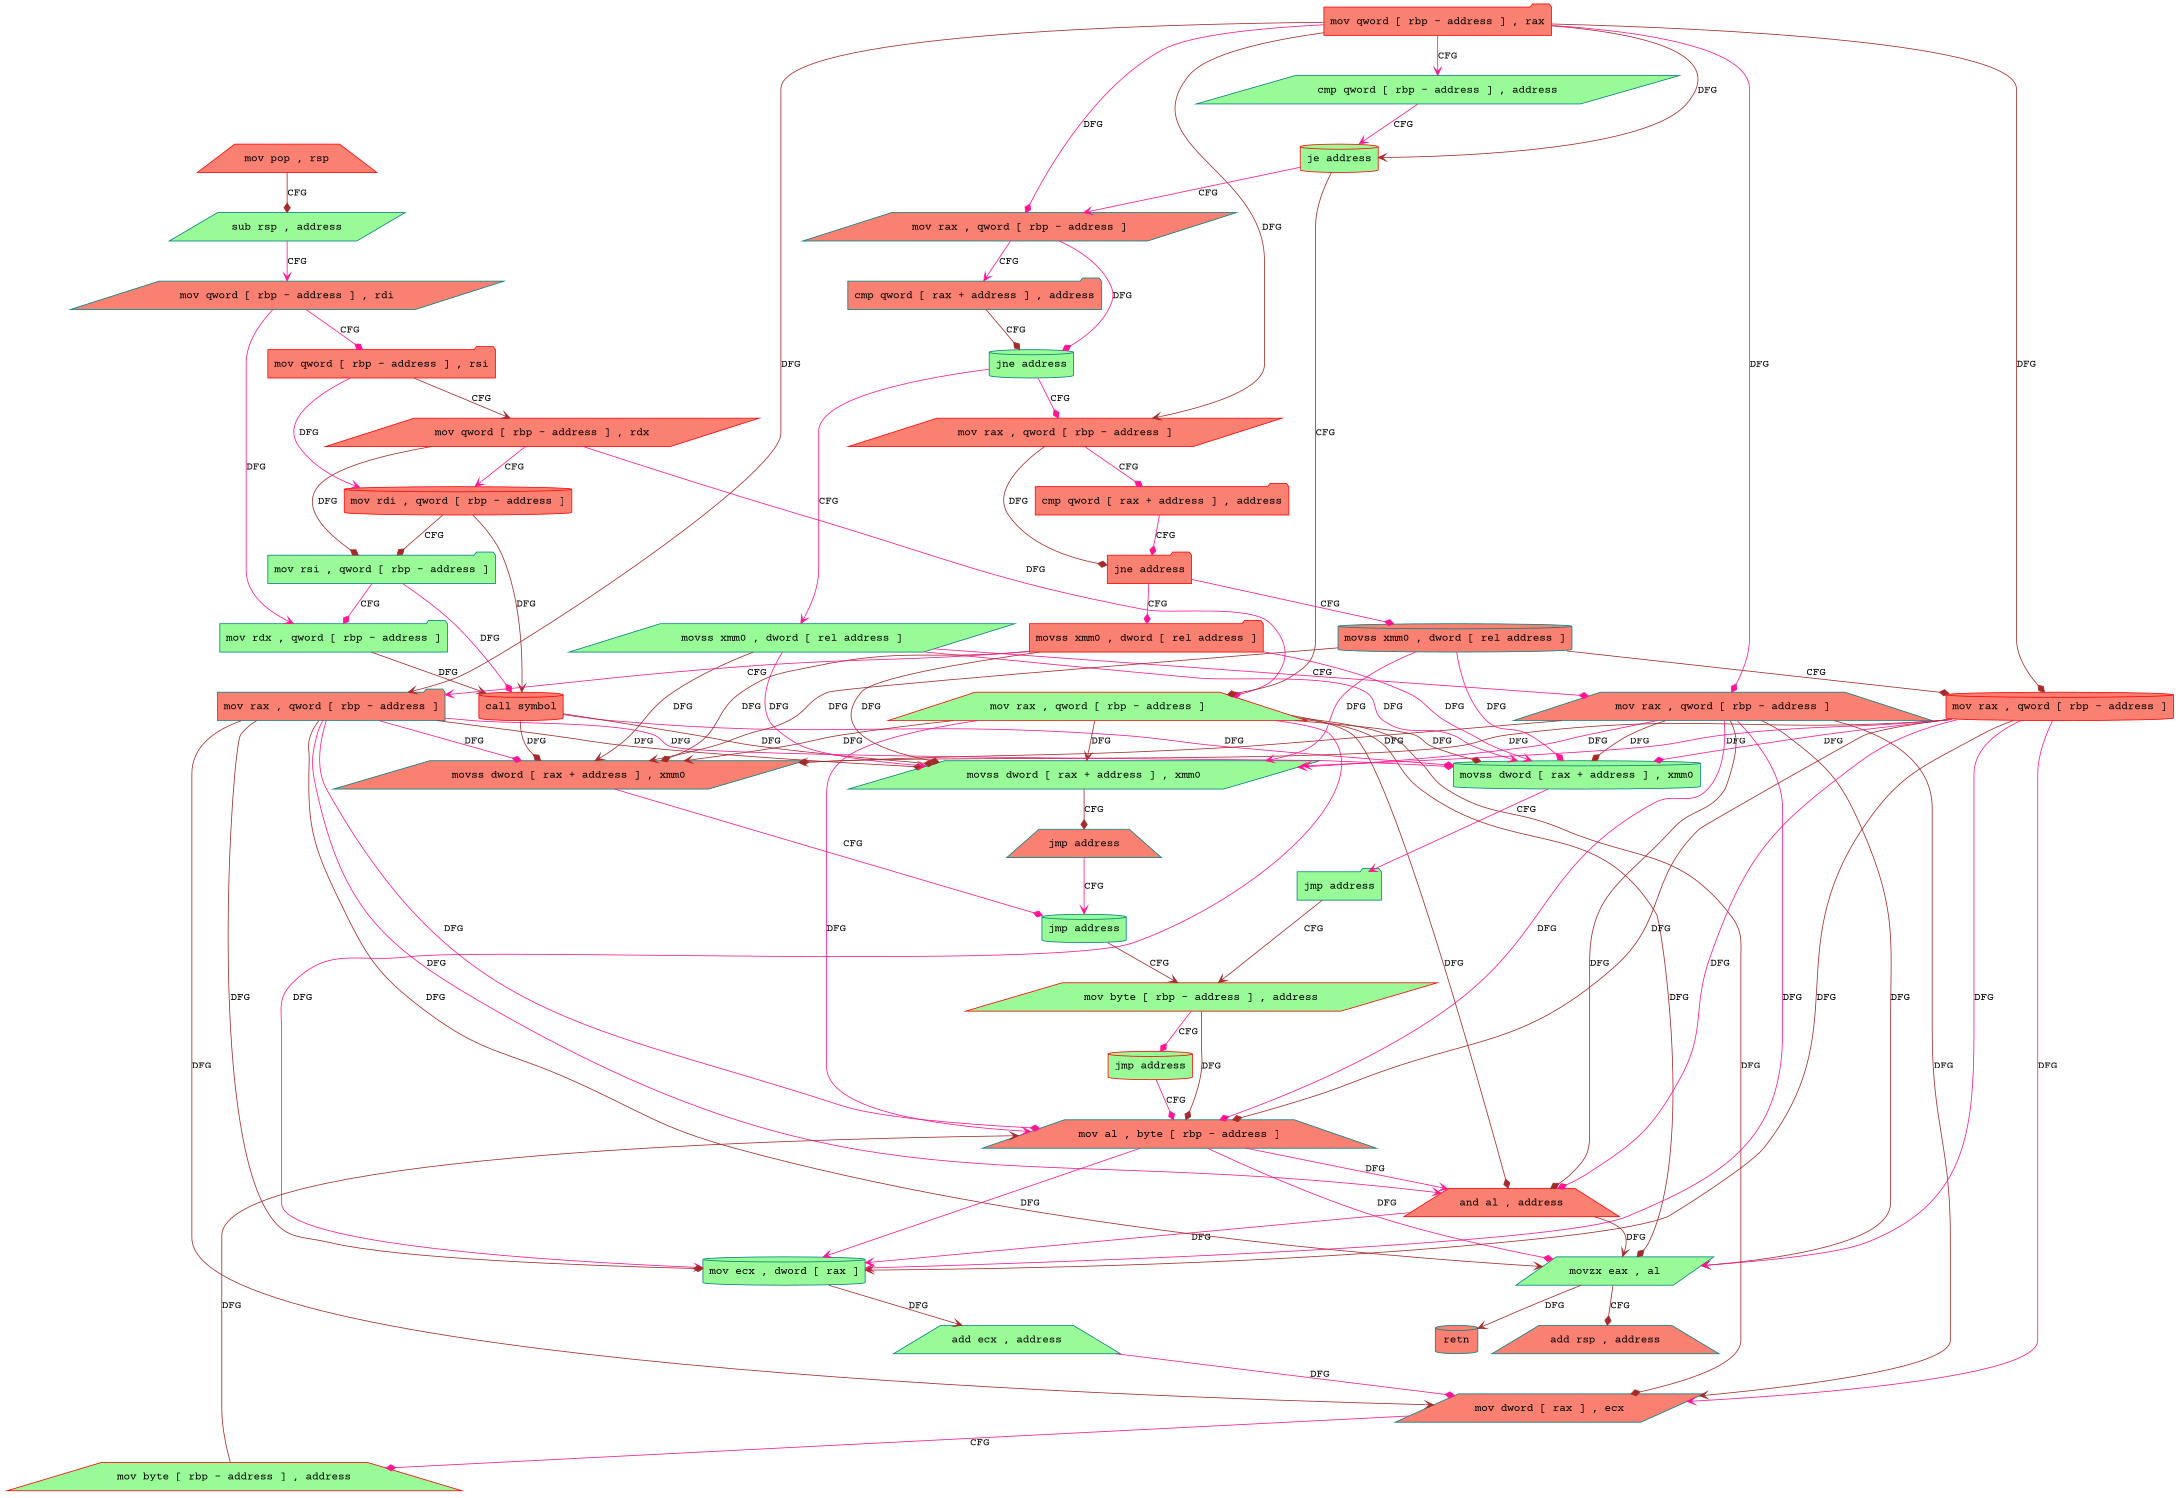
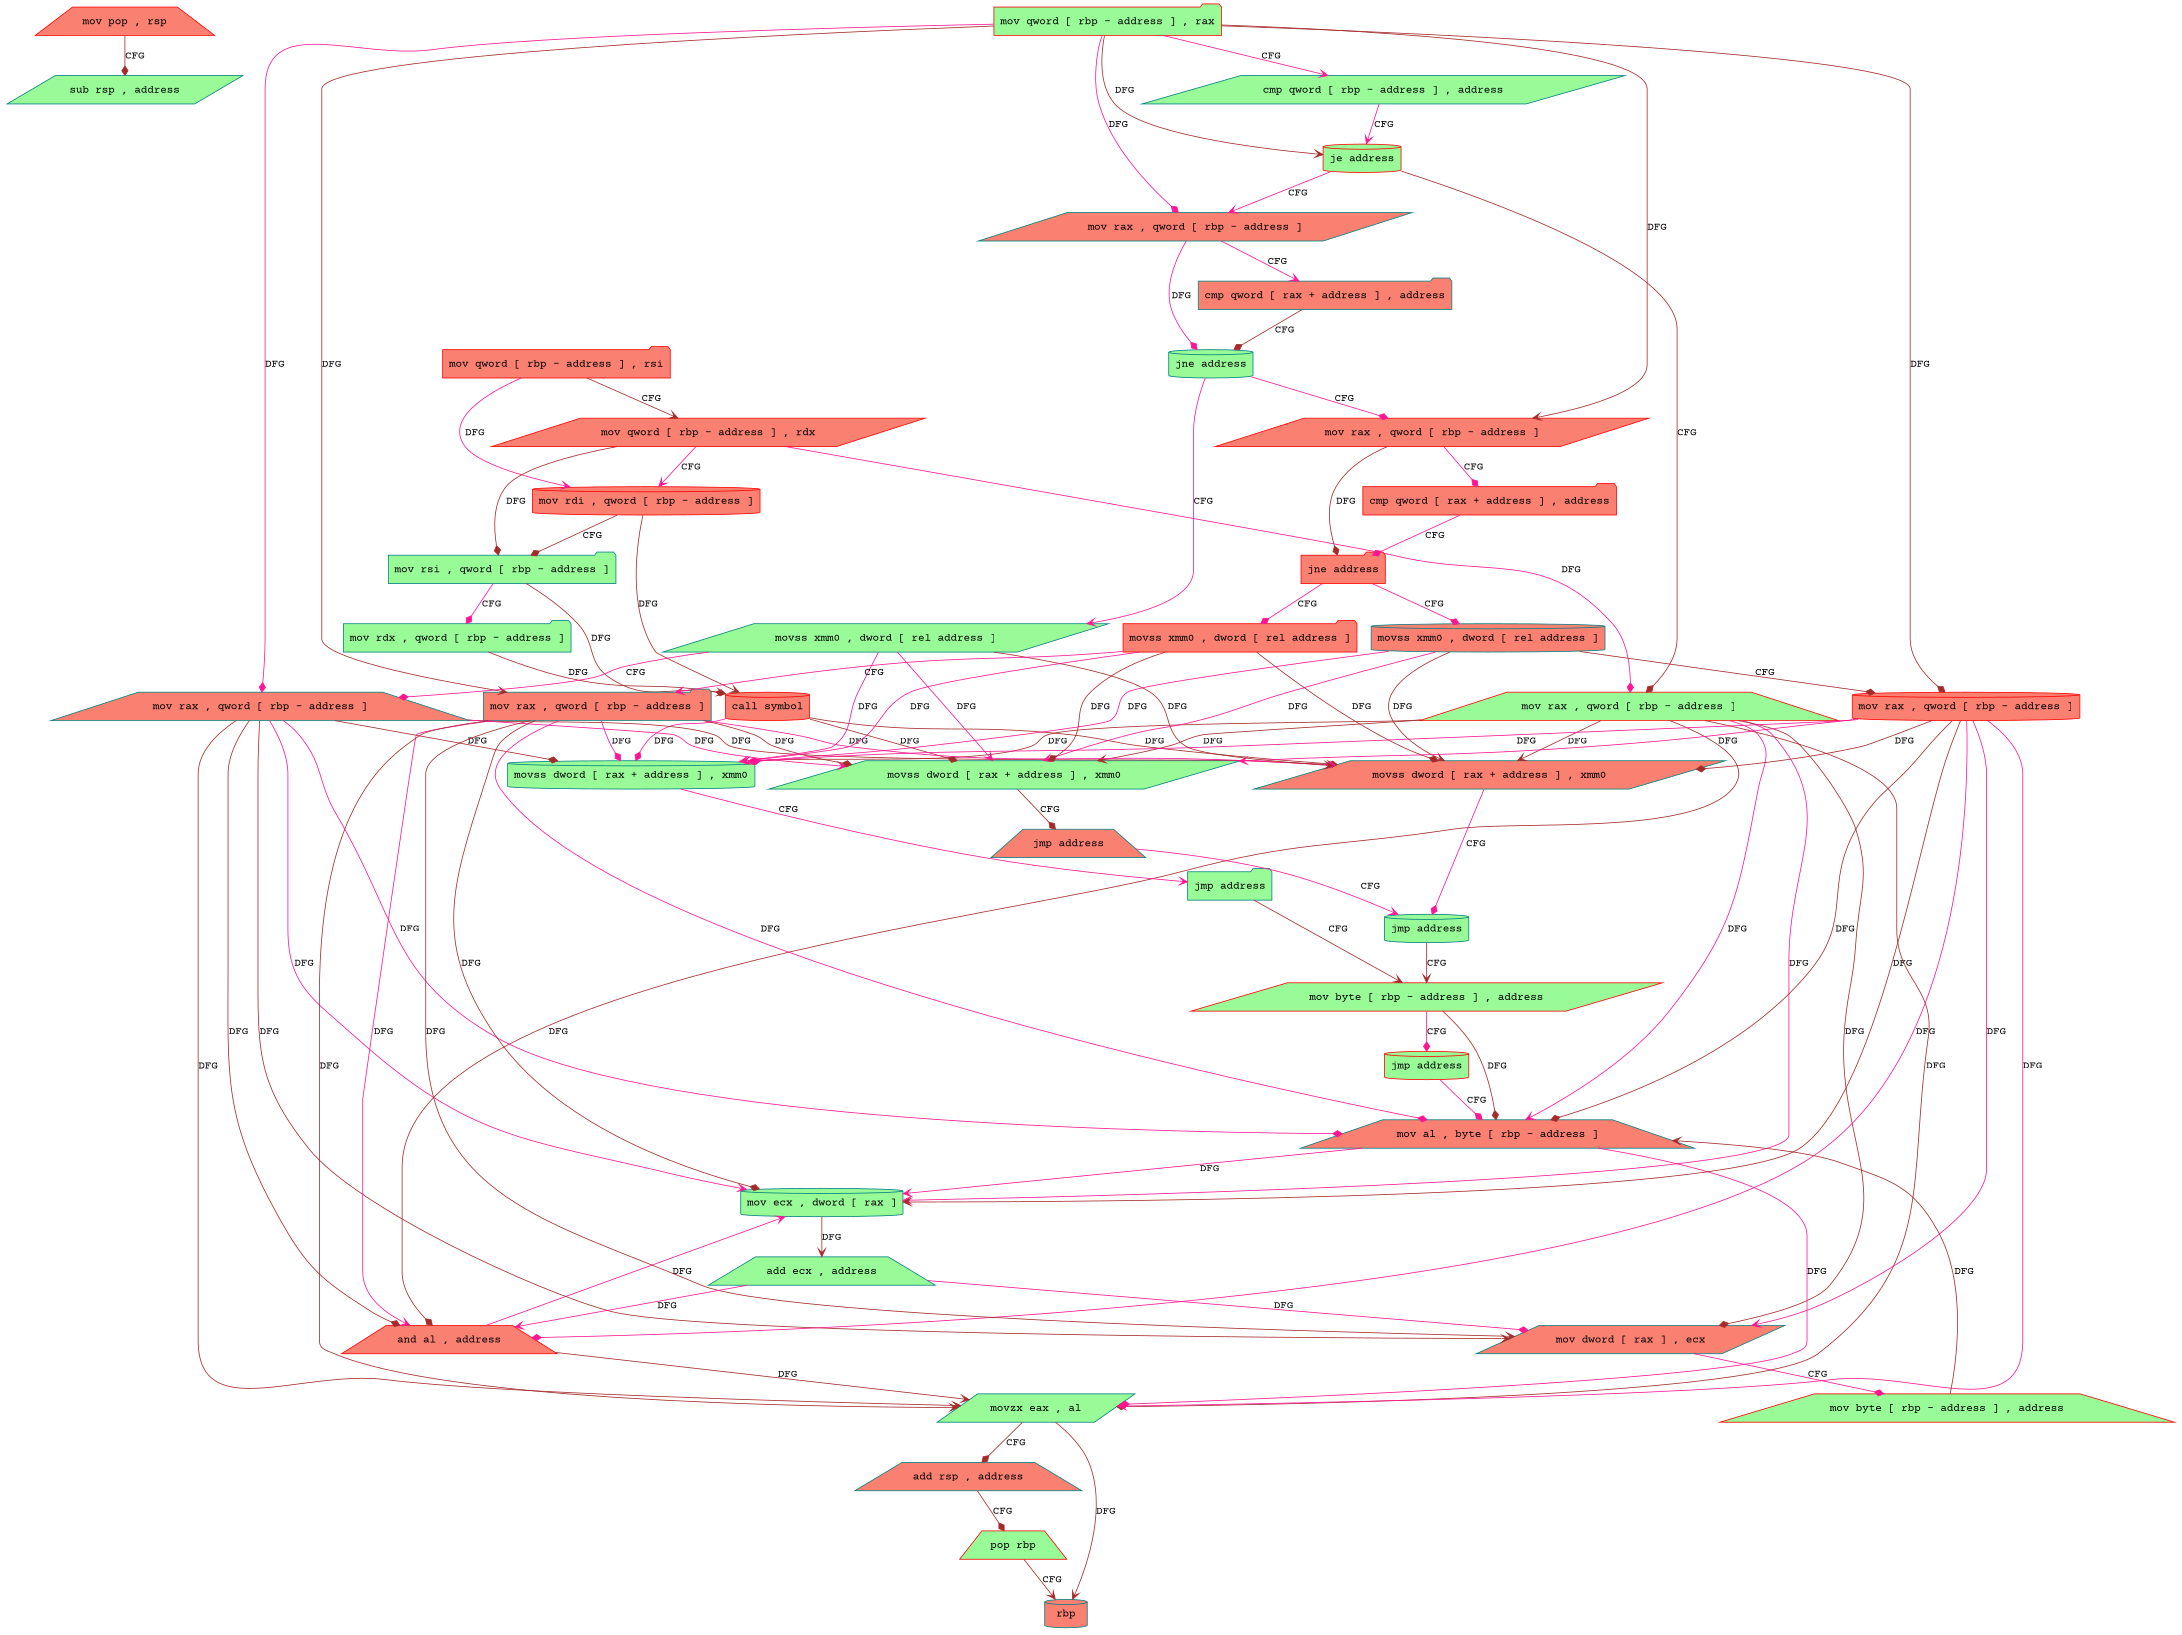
(1438, 21) -> (1108, 21)
(287, 295) -> none
(459, 629) -> (598, 667)
(1343, 1168) -> (635, 1305)
(1457, 1340) -> (1066, 1614)
none -> (1013, 1545)
